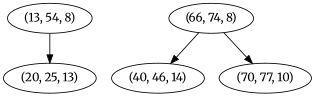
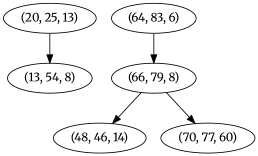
none -> (154, 18)
(211, 18) -> (154, 78)
(50, 44) -> (50, 44)
(158, 78) -> (100, 138)
(265, 78) -> (208, 138)
